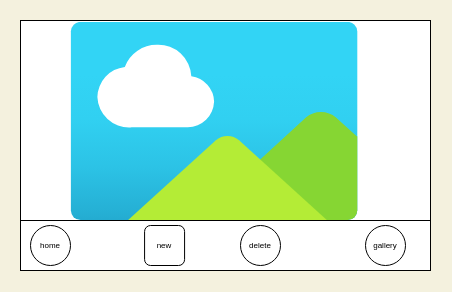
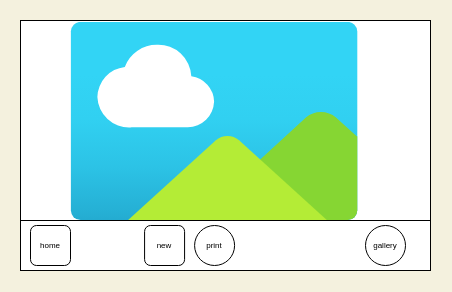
(51, 246) -> (51, 246)
none -> (215, 246)
(261, 246) -> none
